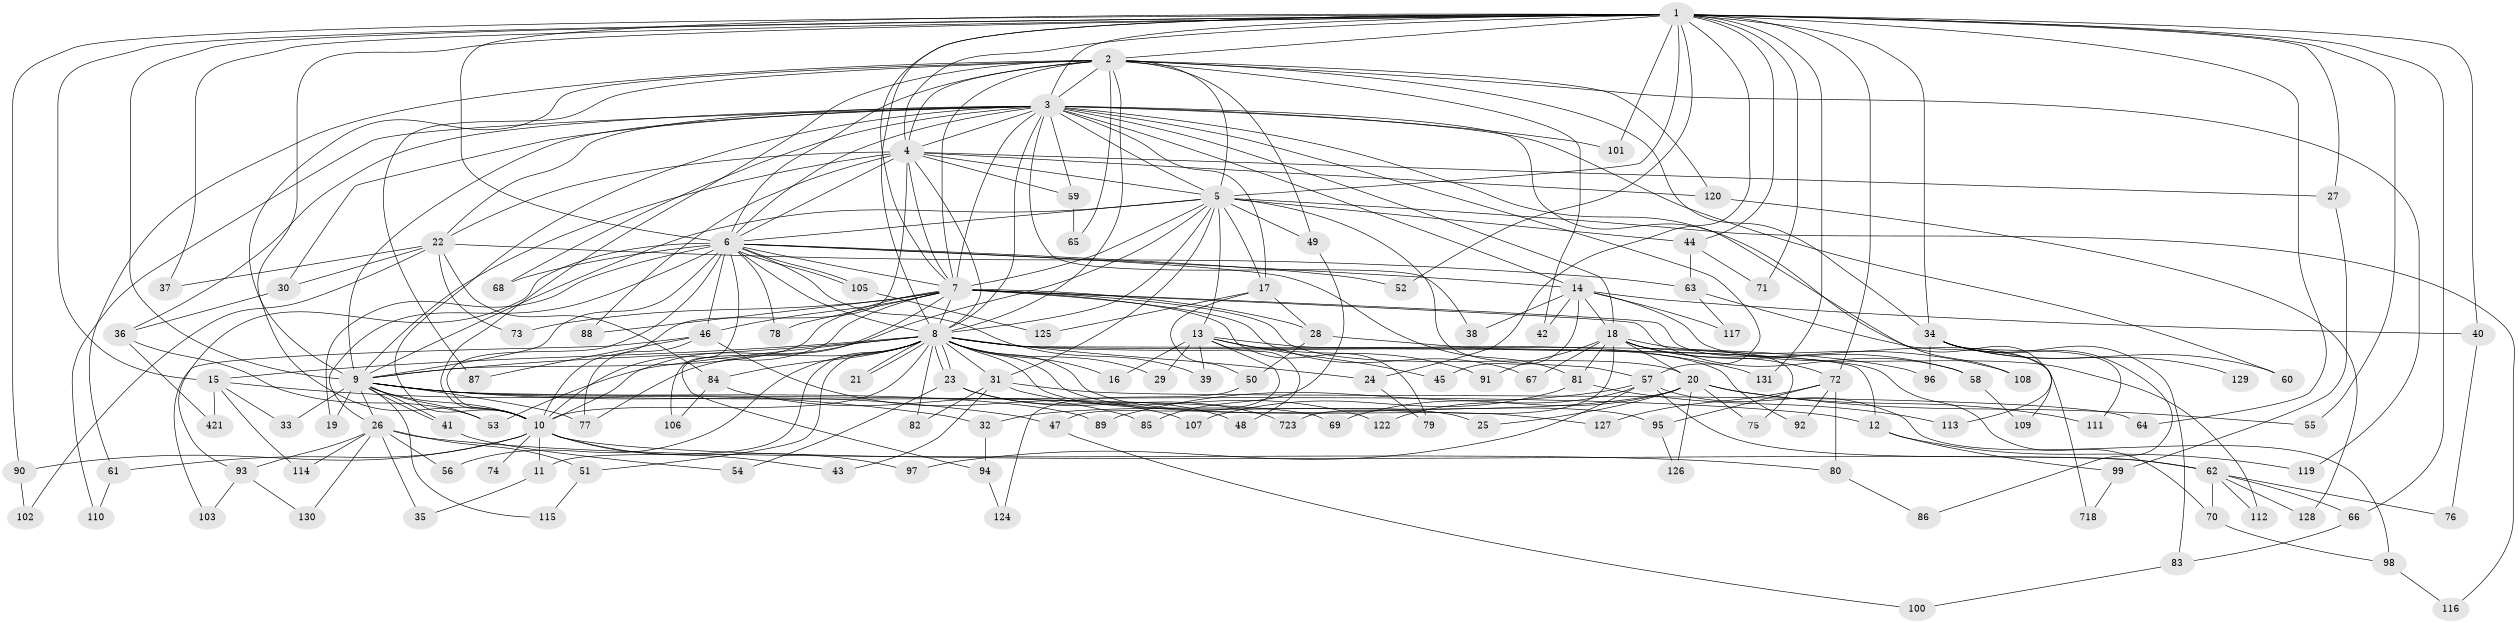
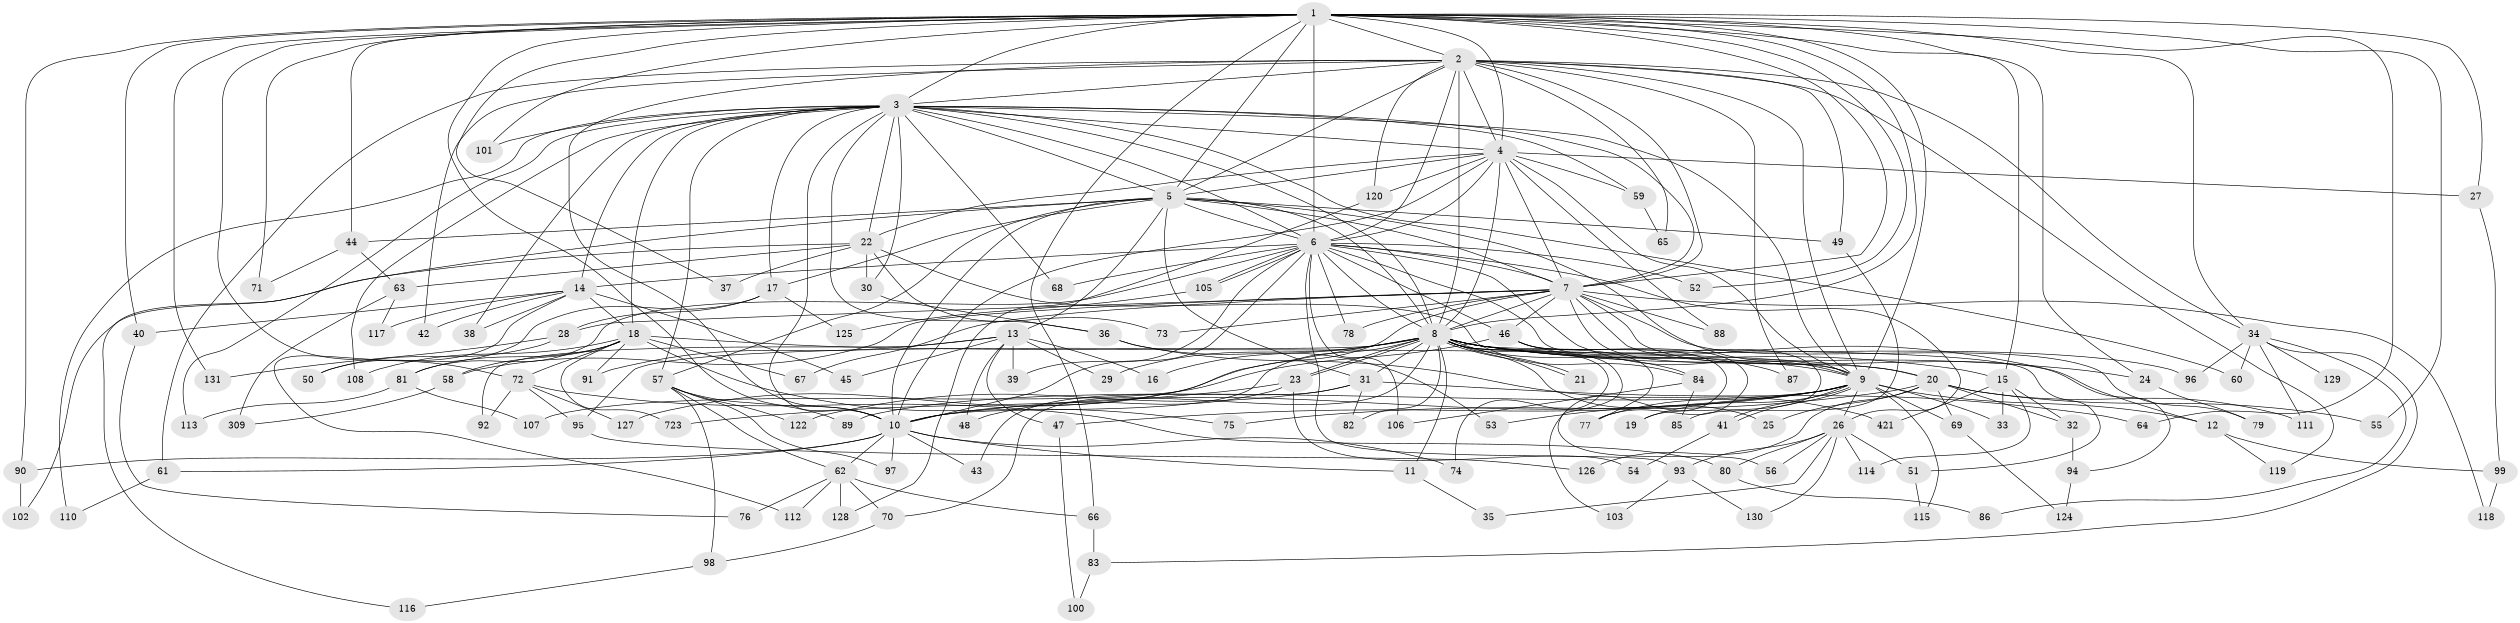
(625, 374) -> (1606, 388)
(1027, 425) -> (2011, 472)
(2023, 426) -> (237, 426)
(2088, 518) -> (2486, 518)
